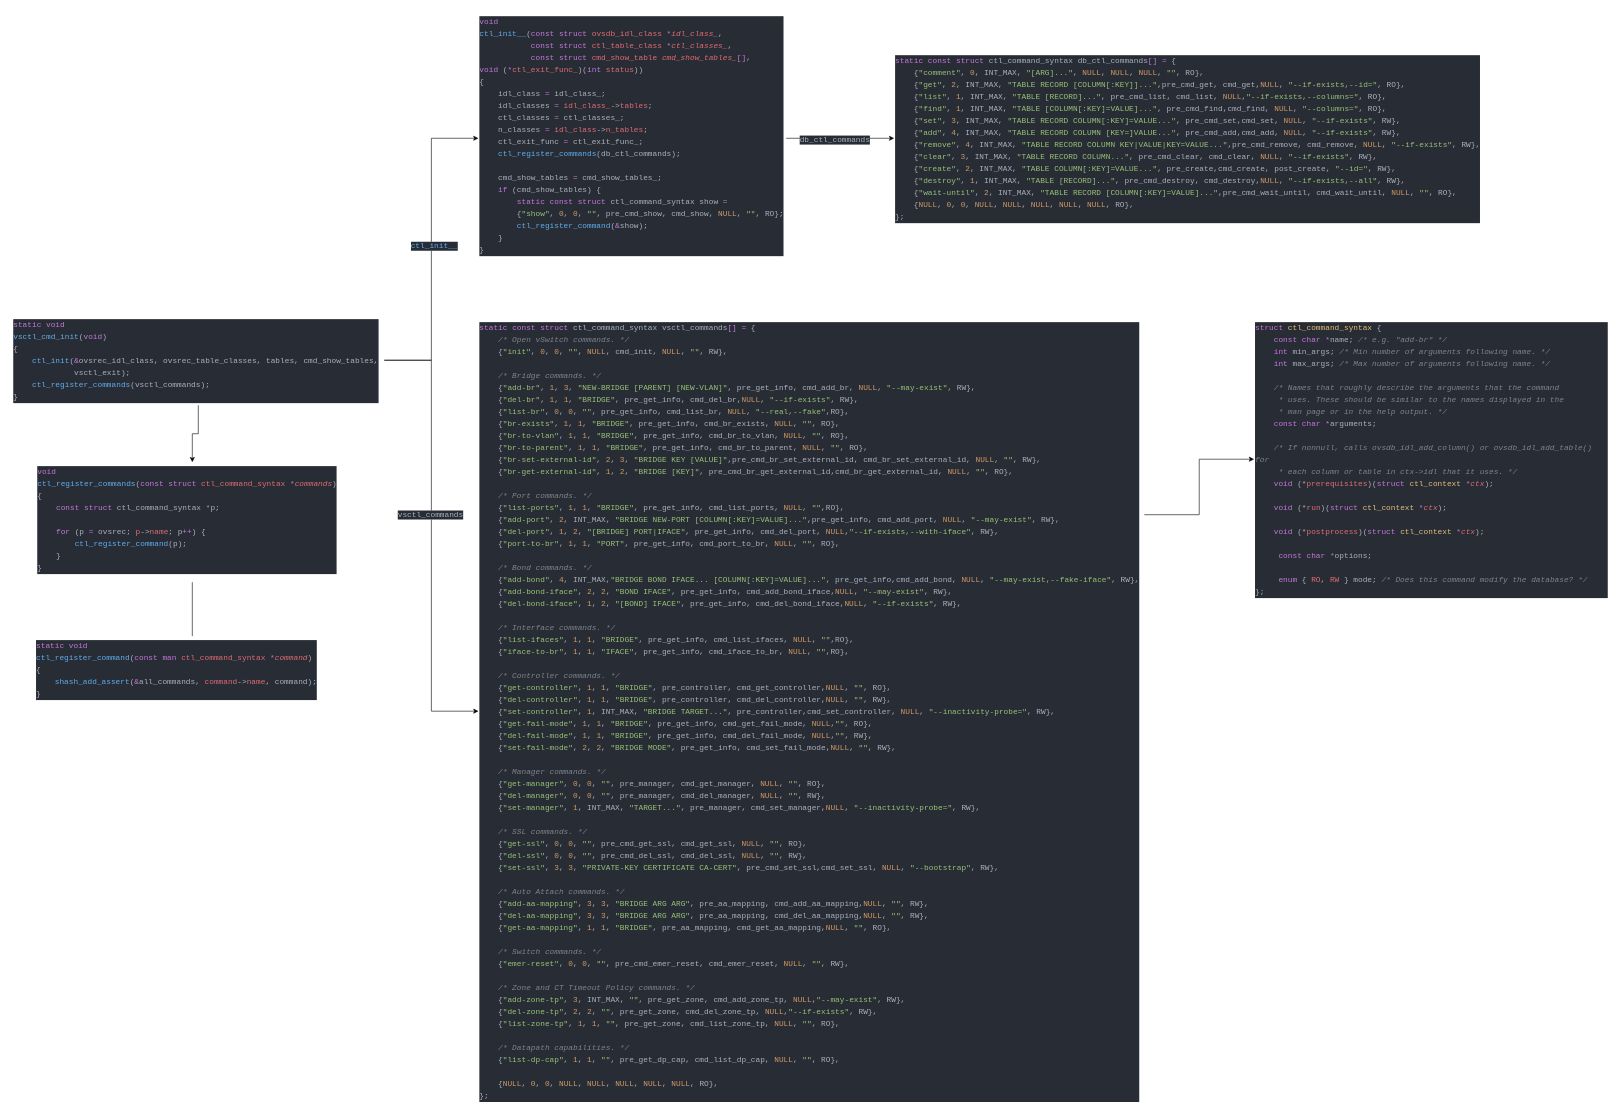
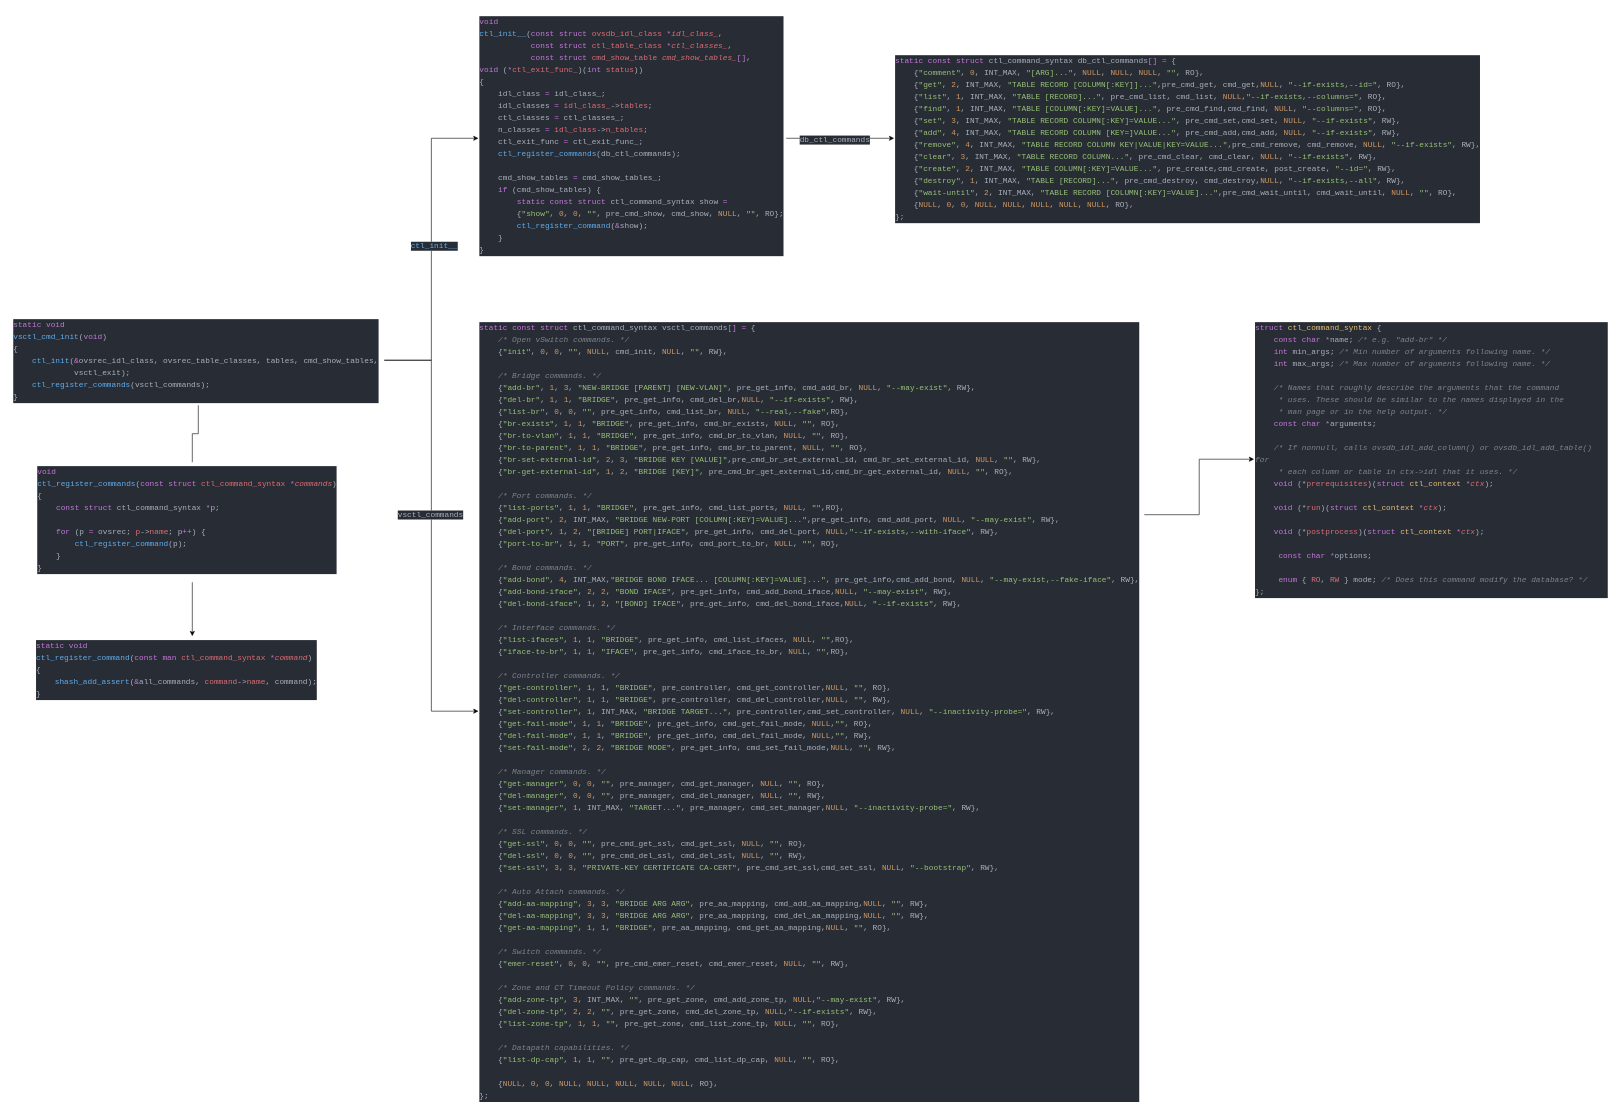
(192, 456) -> (192, 458)
(192, 632) -> (192, 630)
